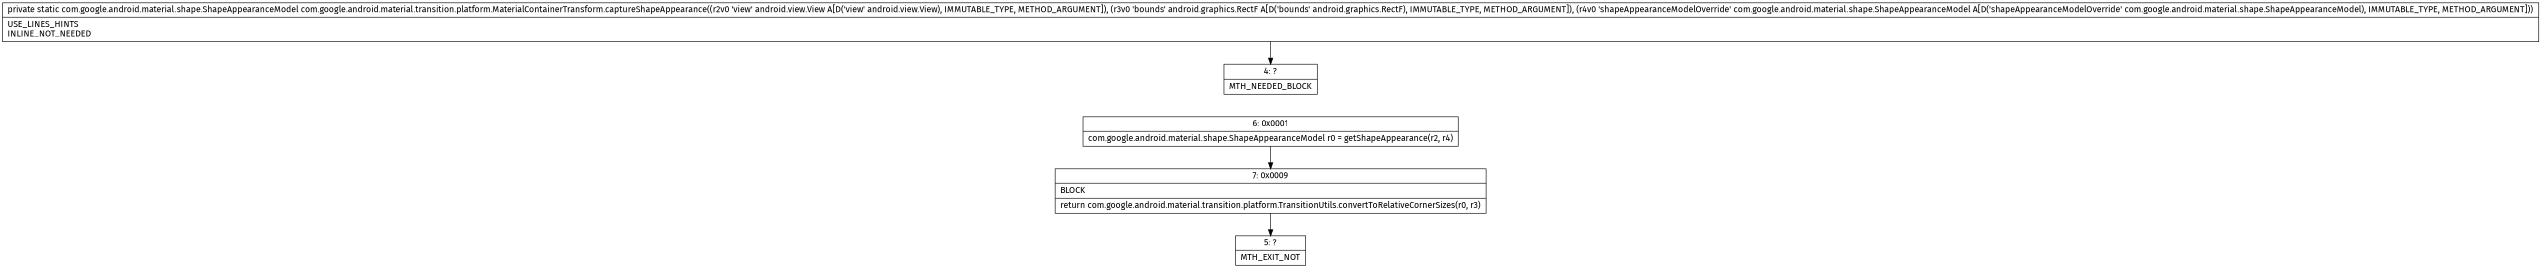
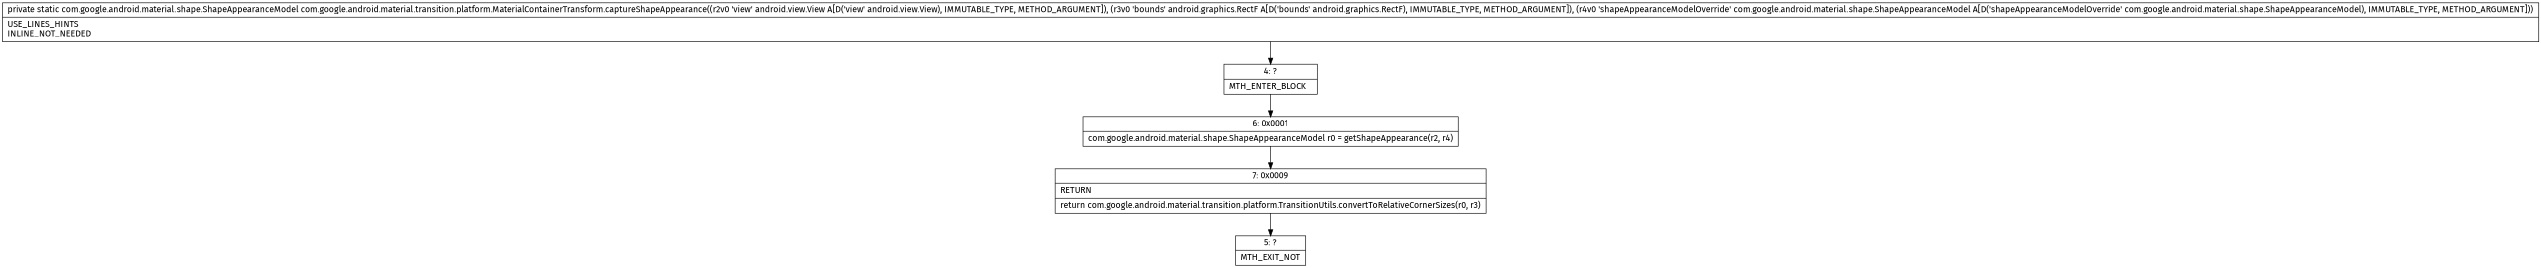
(1271, 86) -> (1268, 86)
none -> (1271, 102)
(1073, 190) -> (1076, 190)
